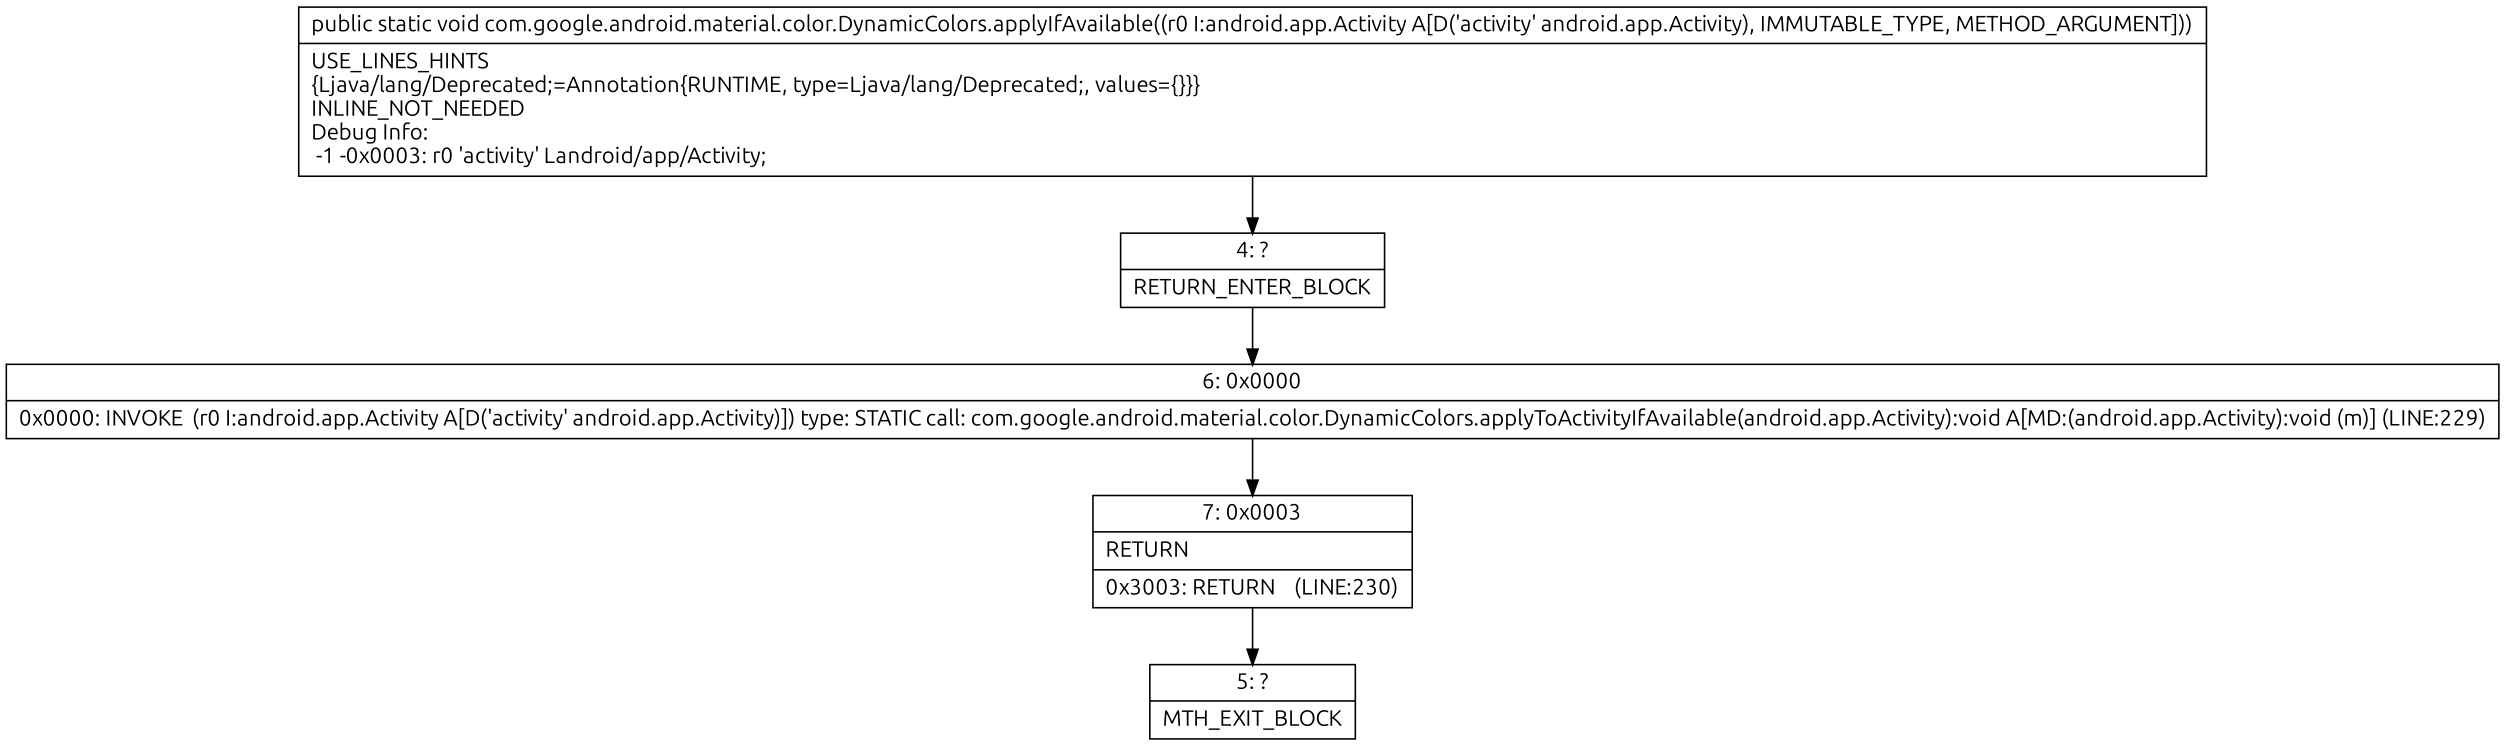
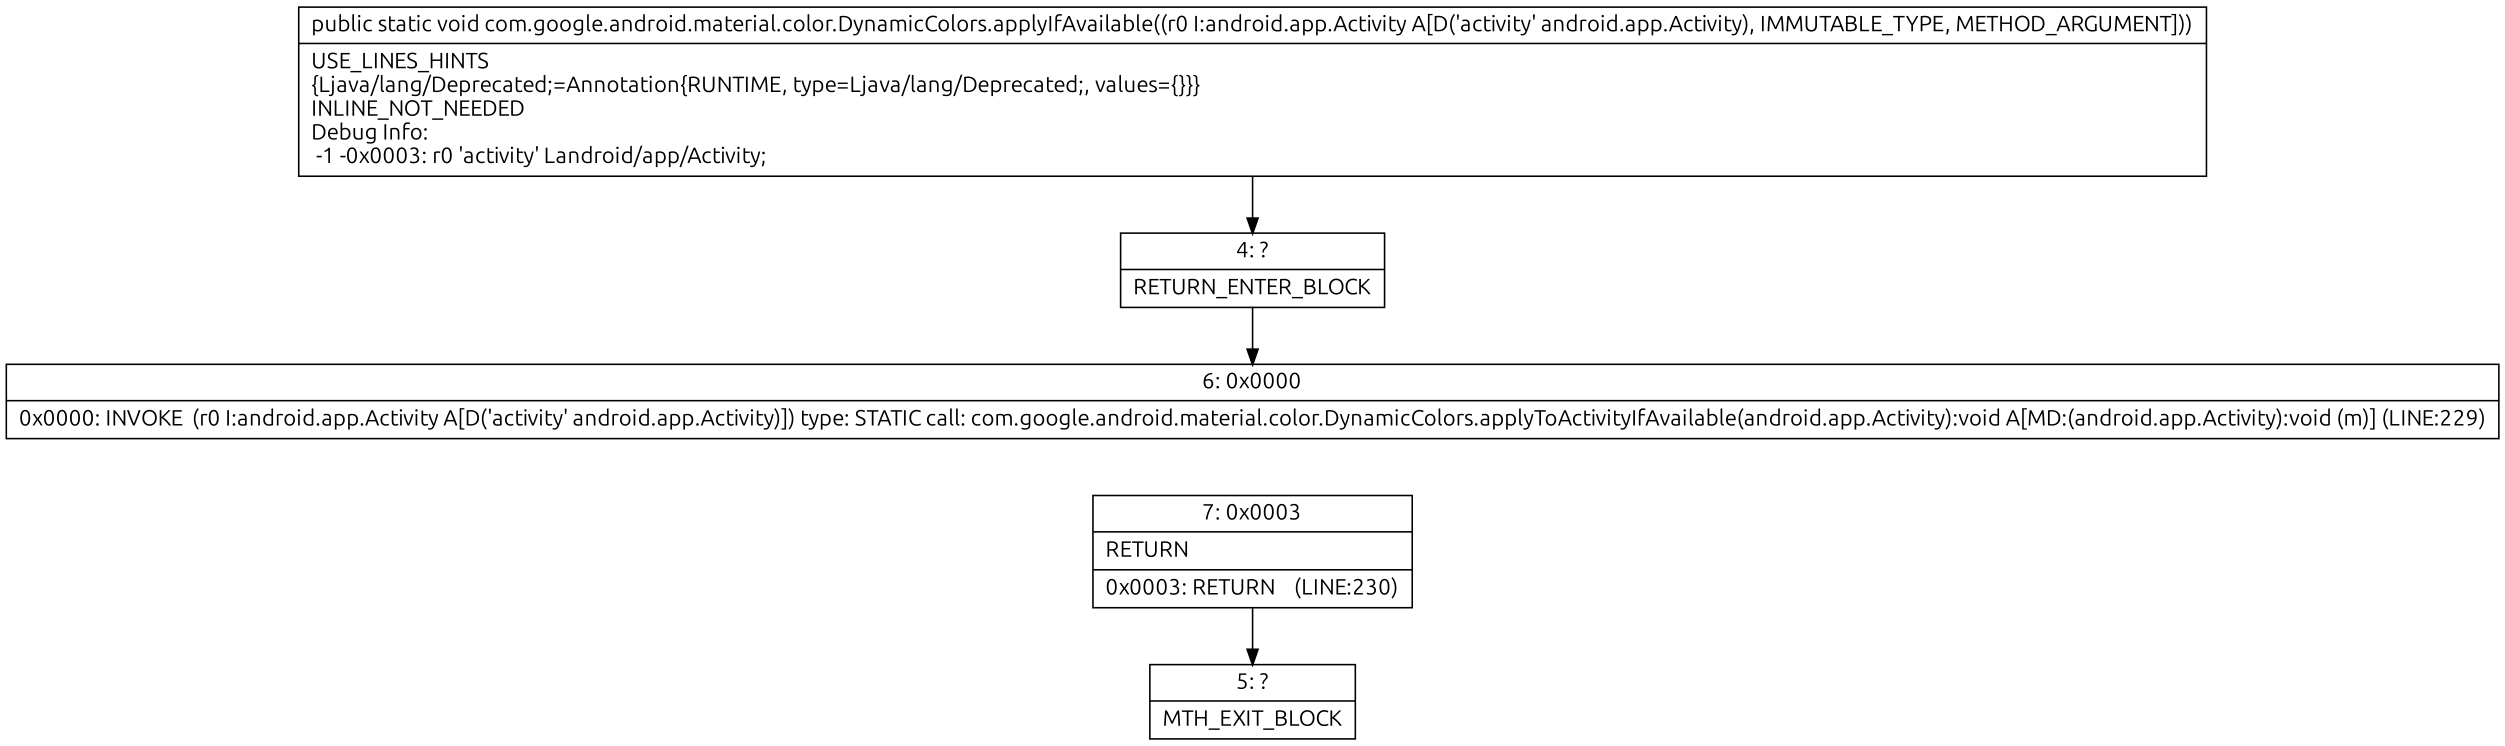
(1253, 459) -> none
(1253, 588) -> (1253, 588)
